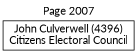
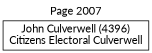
(69, 35) -> (76, 35)
